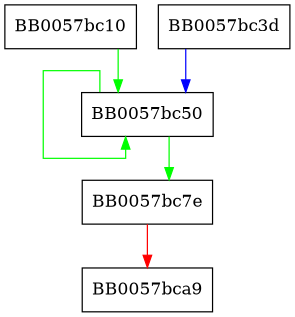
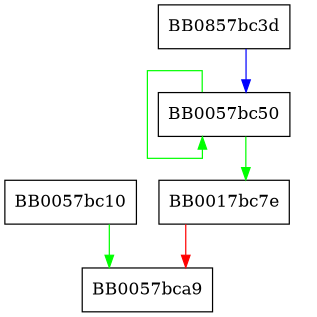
(224, 27) -> (224, 27)
(118, 64) -> (109, 240)
(147, 202) -> (224, 202)
